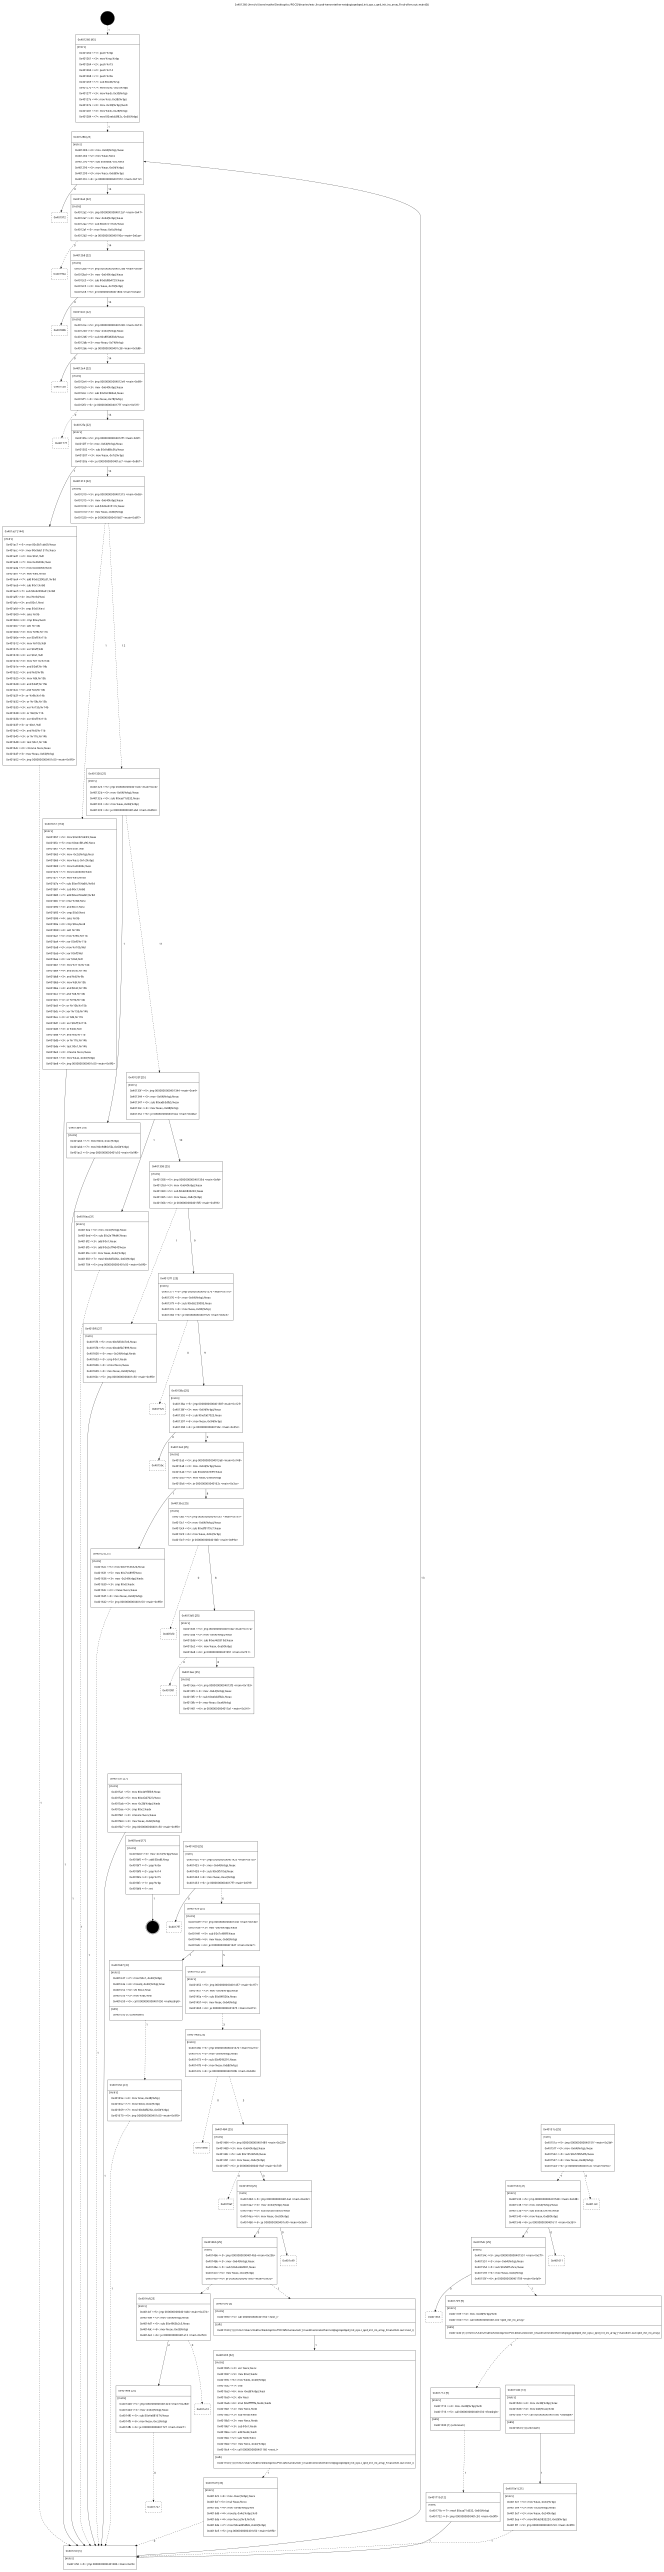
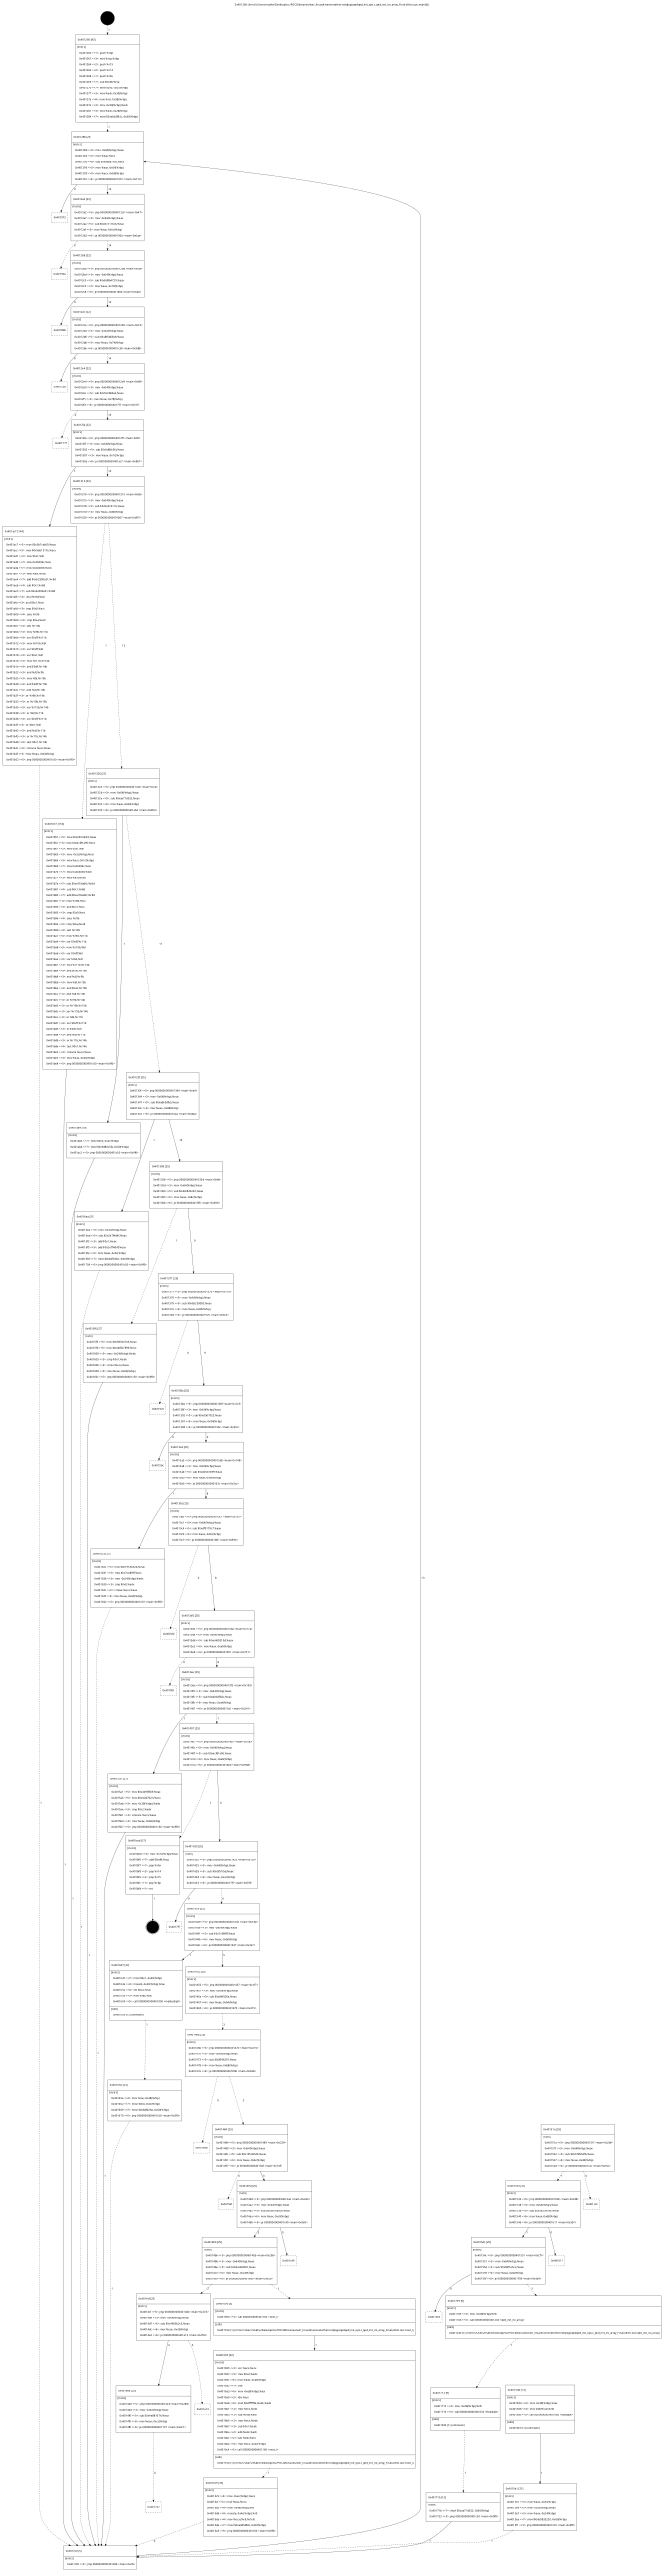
none -> (167, 1741)
none -> (217, 1747)
